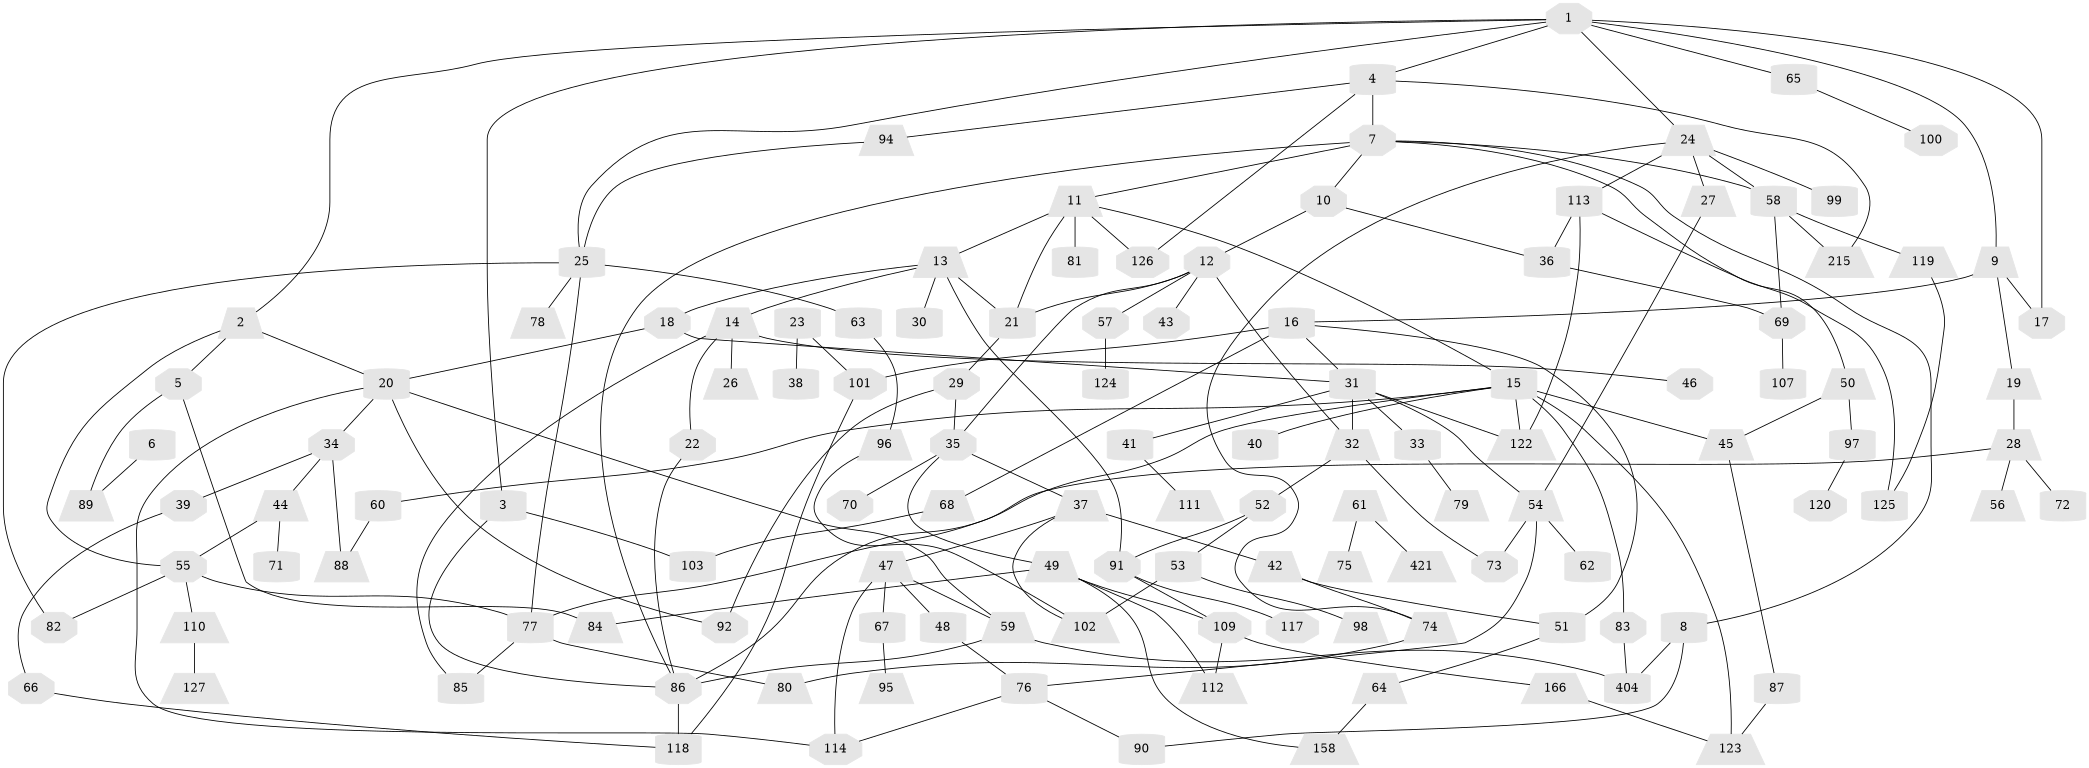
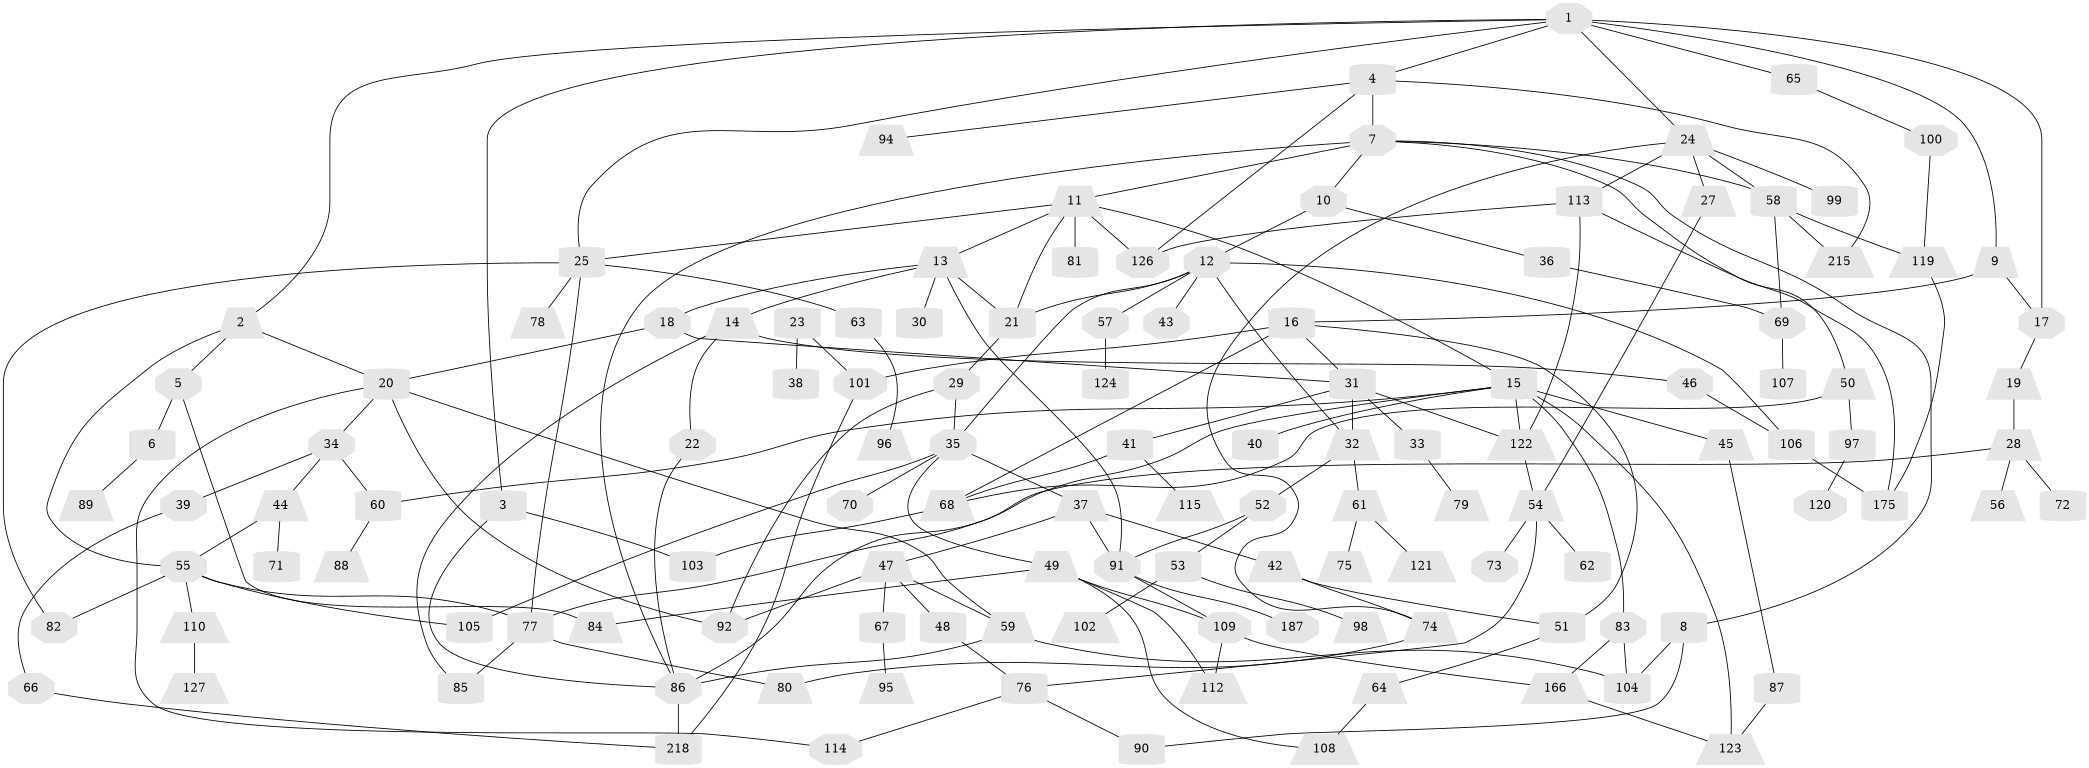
(703, 159) -> (828, 232)
none -> (1927, 201)
(1563, 232) -> (1358, 221)
(2005, 323) -> (2028, 354)
(731, 384) -> none
(1783, 417) -> (1407, 412)
(1454, 434) -> (1529, 475)
(117, 436) -> (165, 415)
none -> (1791, 445)
none -> (1037, 477)
(337, 506) -> (355, 475)
(1190, 506) -> (1190, 506)
(1885, 506) -> (1885, 506)
(1418, 513) -> (1356, 475)
(921, 545) -> none
(1013, 567) -> (1099, 536)
(1422, 567) -> (1422, 567)
none -> (469, 628)
(1292, 628) -> (1292, 628)
(840, 654) -> (826, 590)
none -> (1591, 657)
(1627, 689) -> (1627, 689)
(678, 749) -> (678, 749)
(1325, 749) -> (1325, 749)
